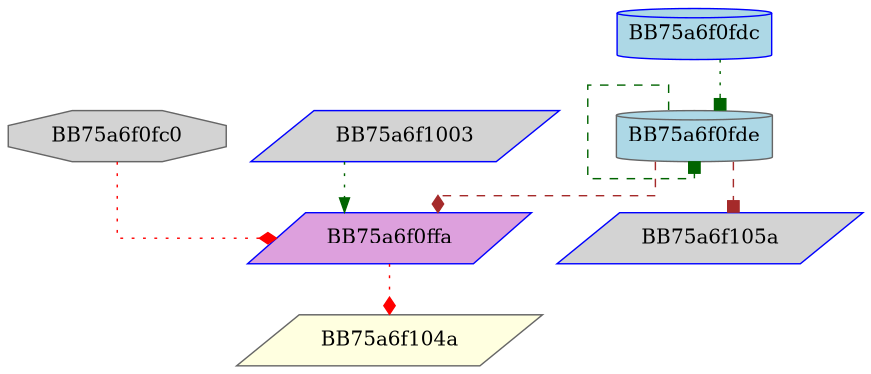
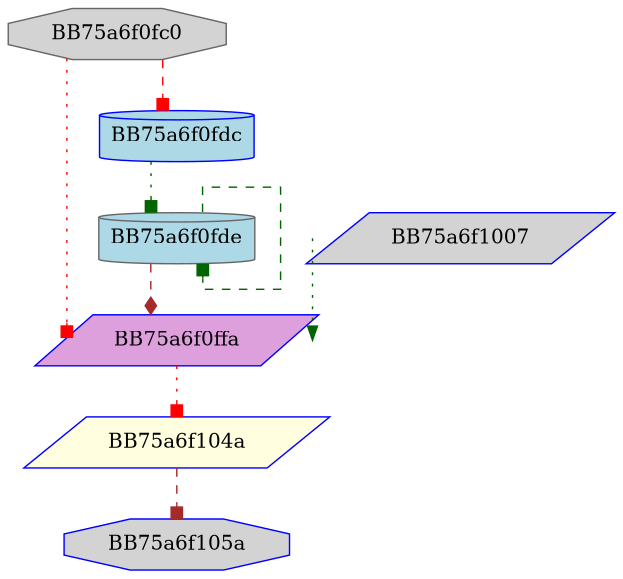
none -> (163, 78)
(405, 136) -> (460, 238)
(733, 180) -> (177, 486)
(150, 238) -> (67, 191)
(710, 238) -> (177, 545)
(390, 281) -> (177, 384)
(390, 340) -> (177, 442)
